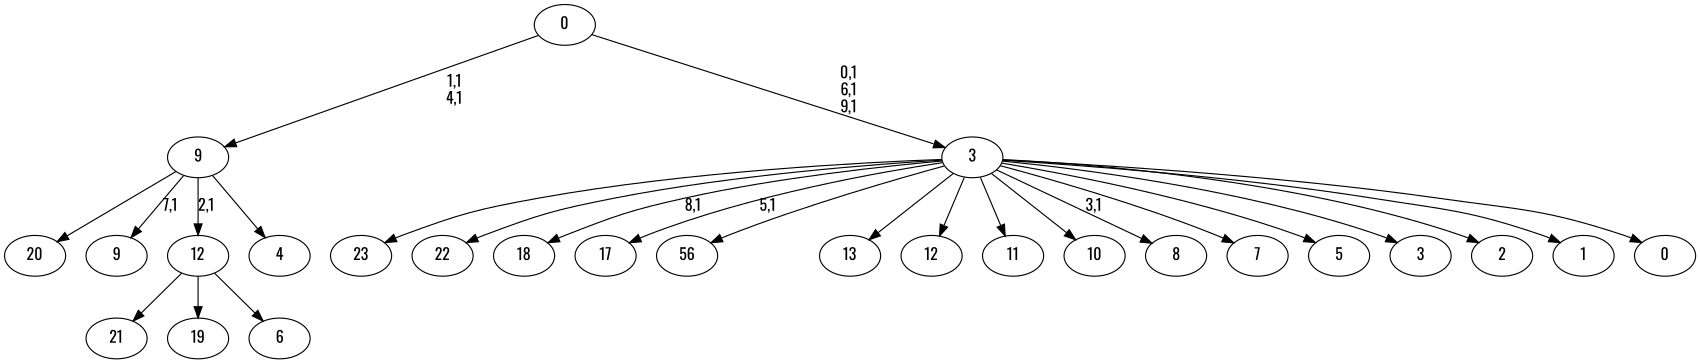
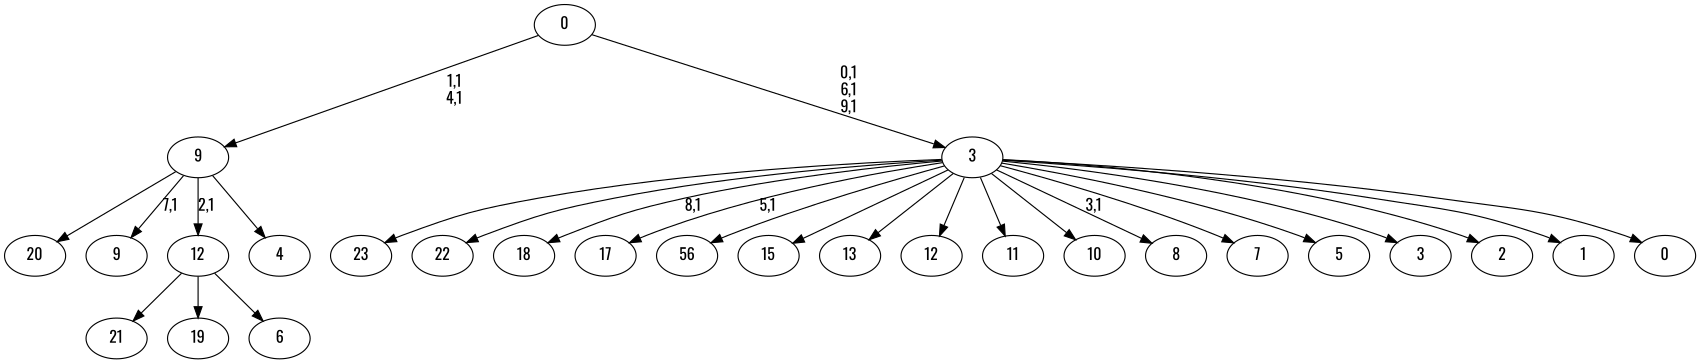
none -> (769, 256)
